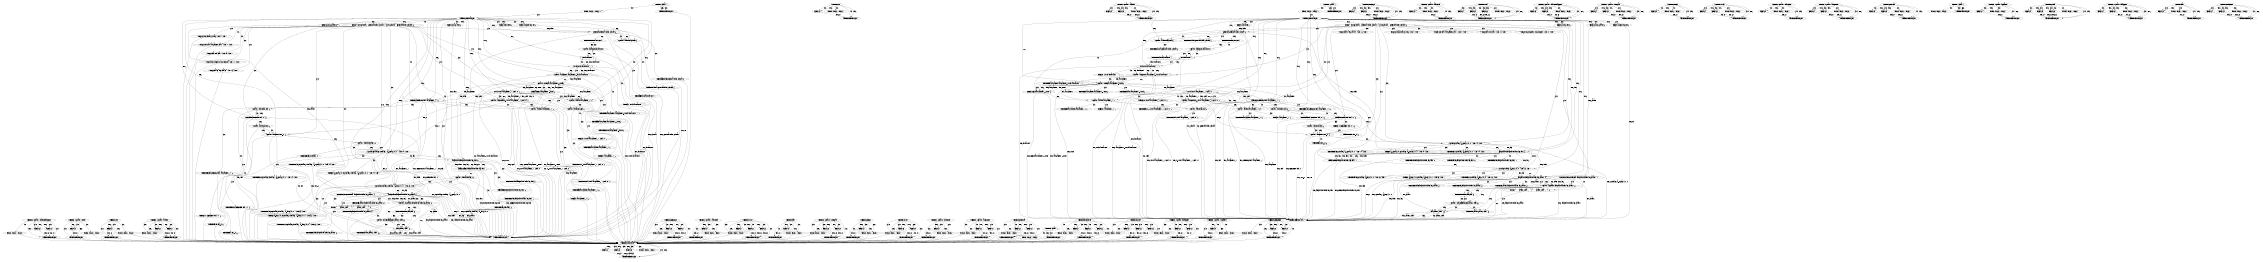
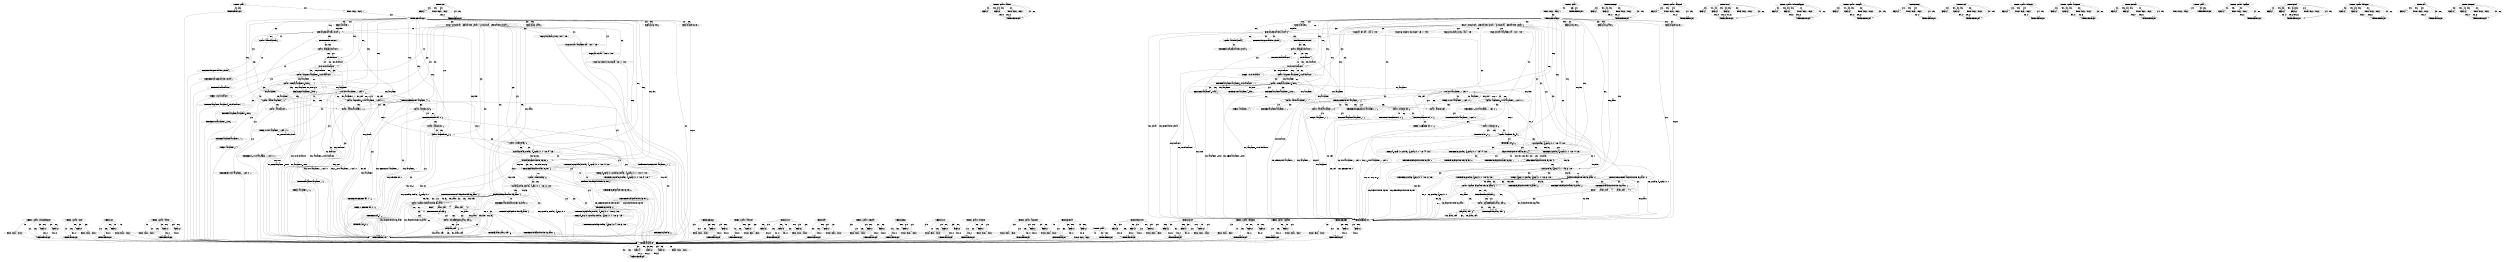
(1353, 32) -> none
(223, 71) -> none
